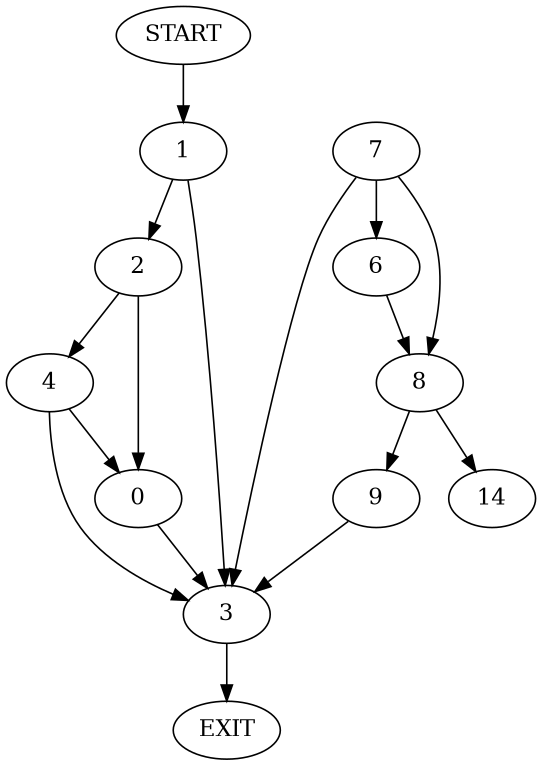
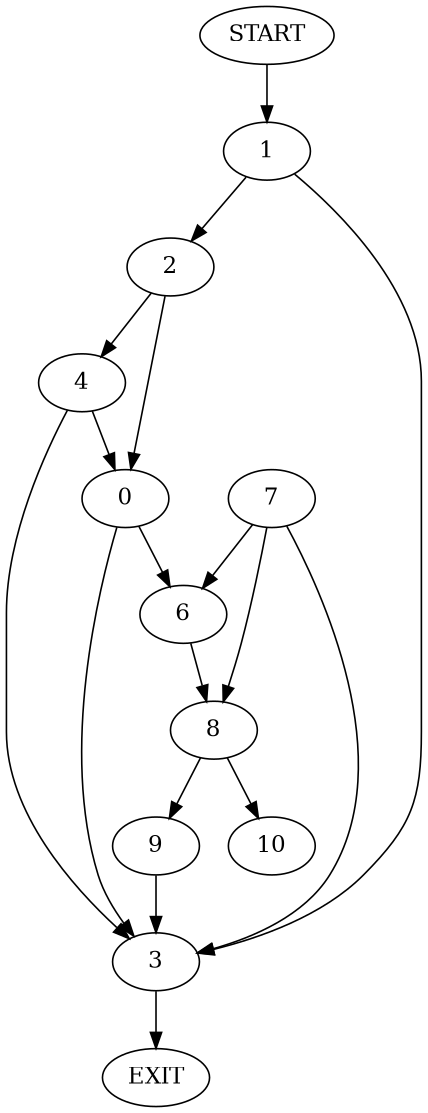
(492, 499) -> (272, 846)
none -> (151, 549)
